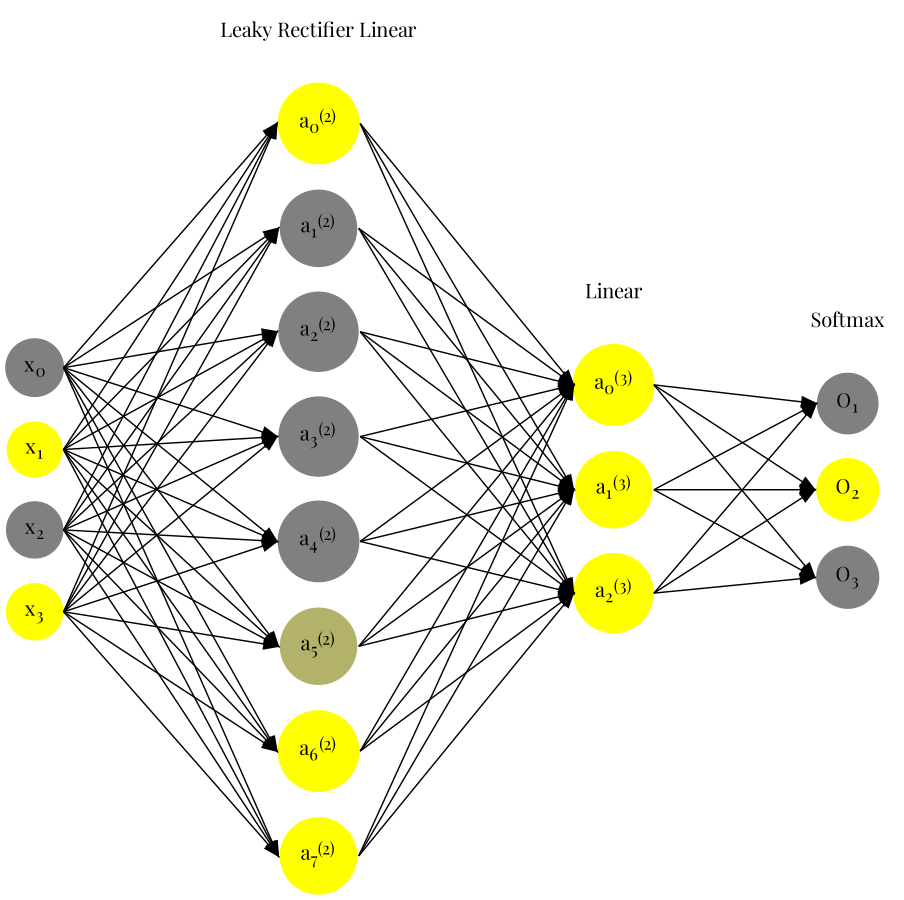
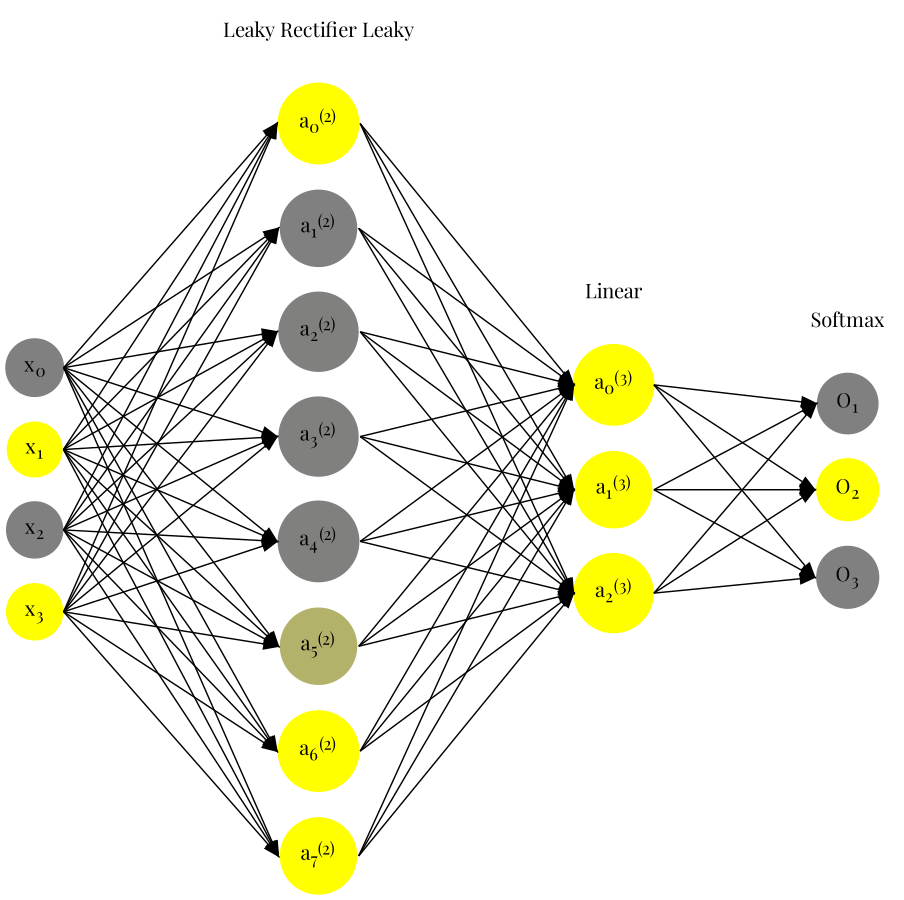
(319, 32) -> (319, 32)
